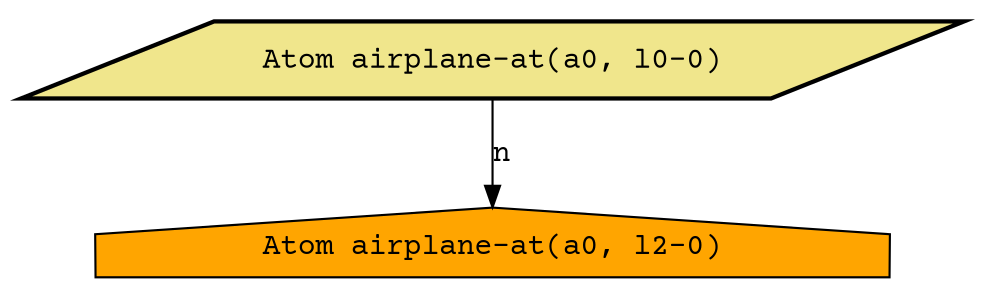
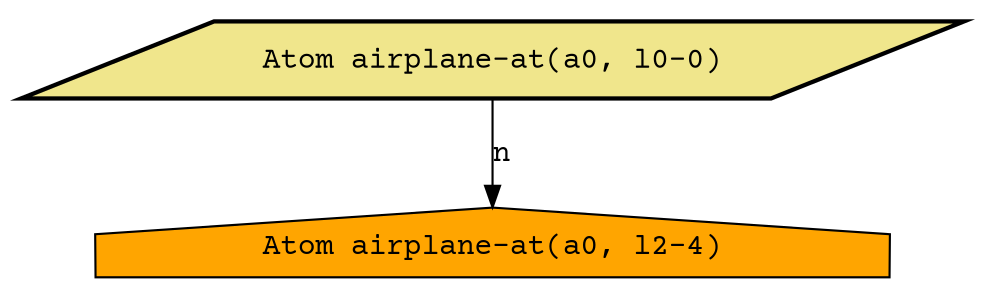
(493, 246) -> (493, 246)
